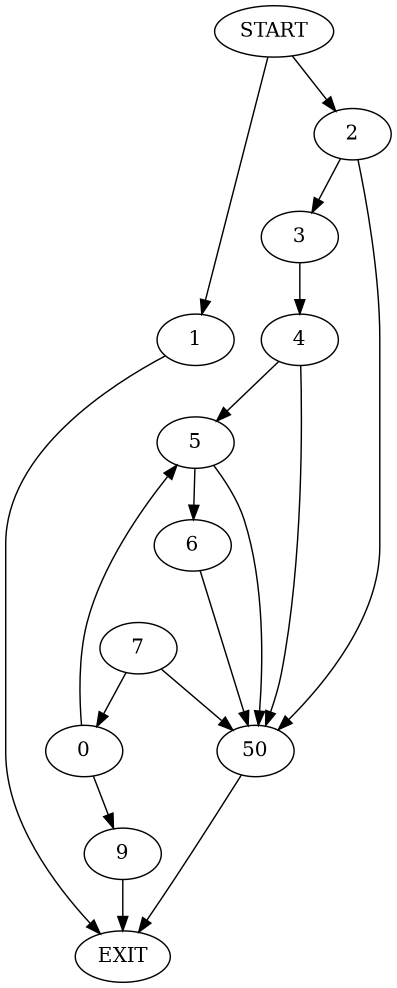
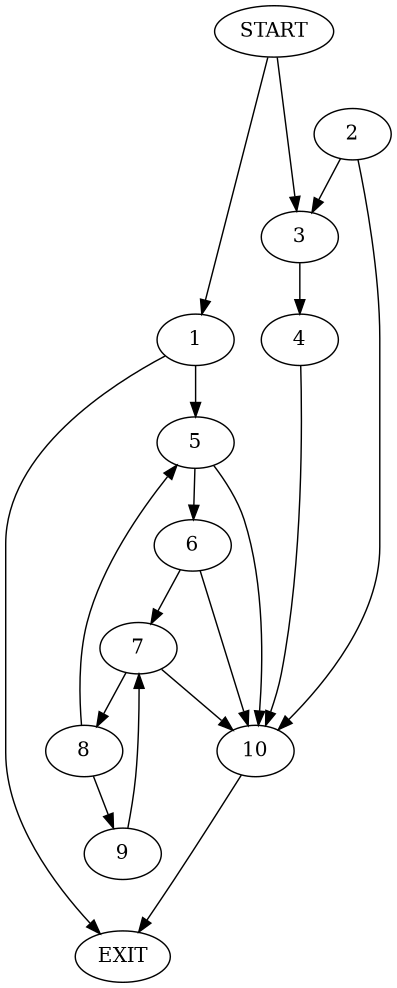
(310, 78) -> (286, 127)
(253, 386) -> (196, 384)
none -> (169, 590)
(84, 751) -> (84, 751)
(256, 751) -> (256, 751)
(123, 898) -> (137, 759)
